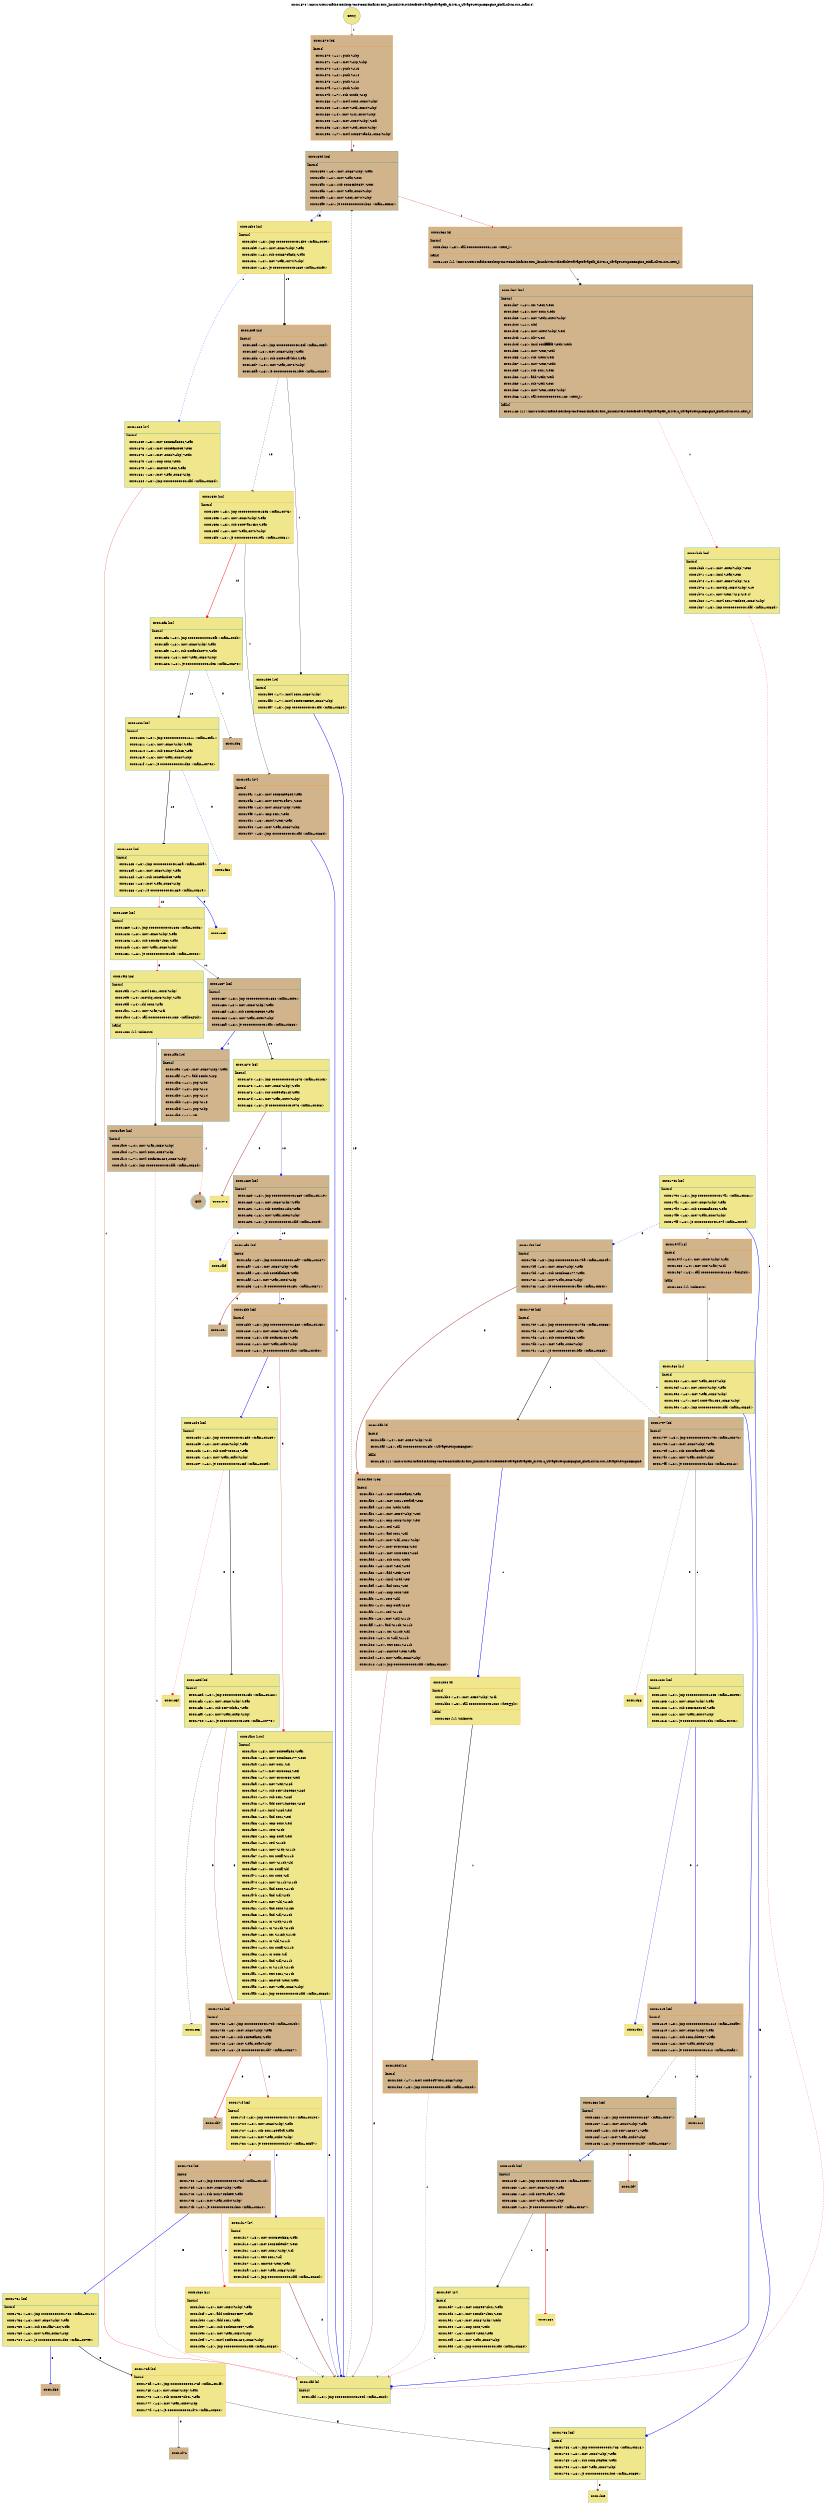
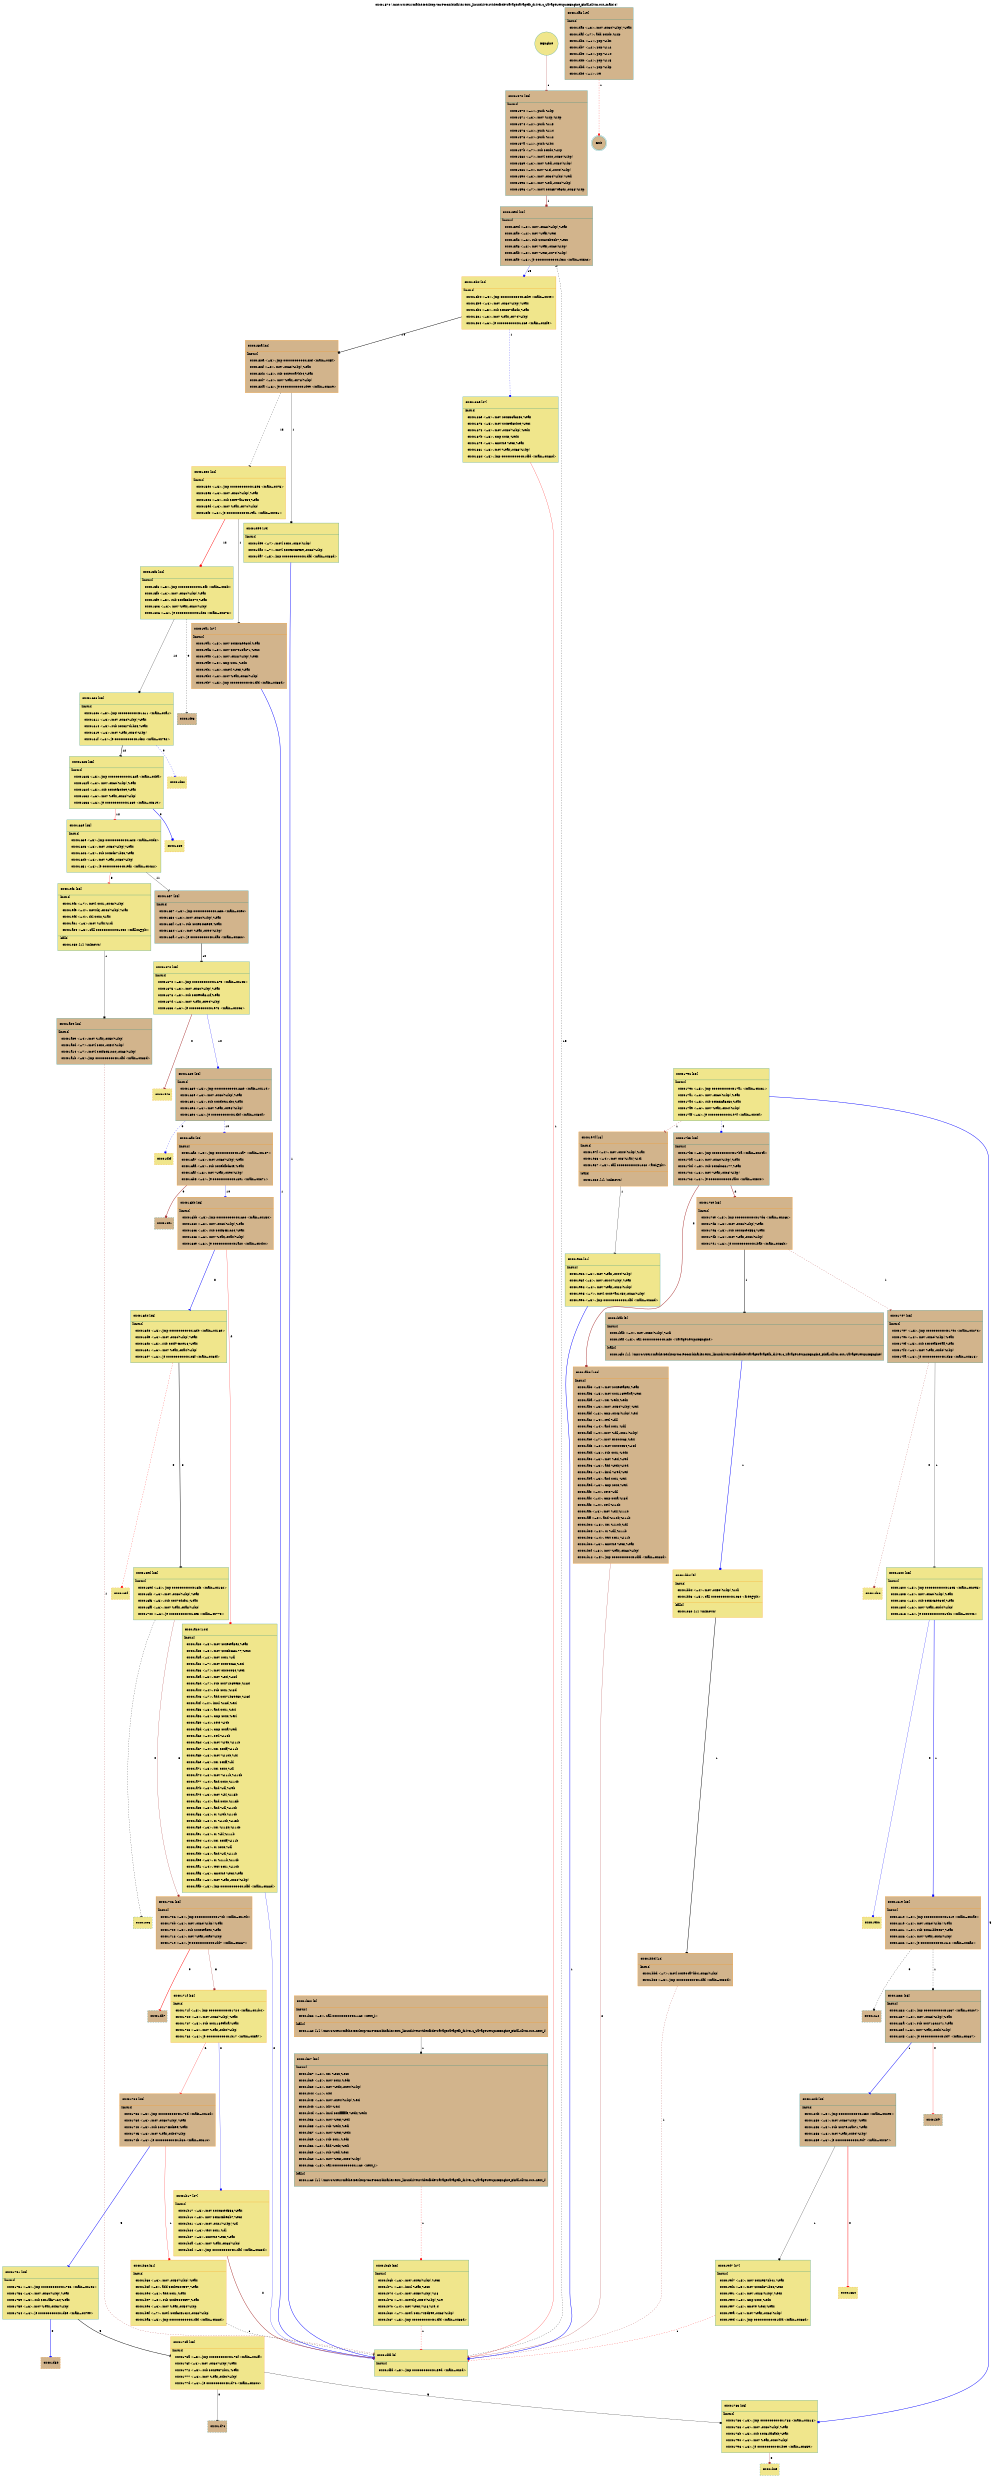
(352, 16) -> (546, 43)
(352, 88) -> (546, 143)
(445, 211) -> none
(229, 1039) -> none
(505, 1444) -> (744, 1337)
